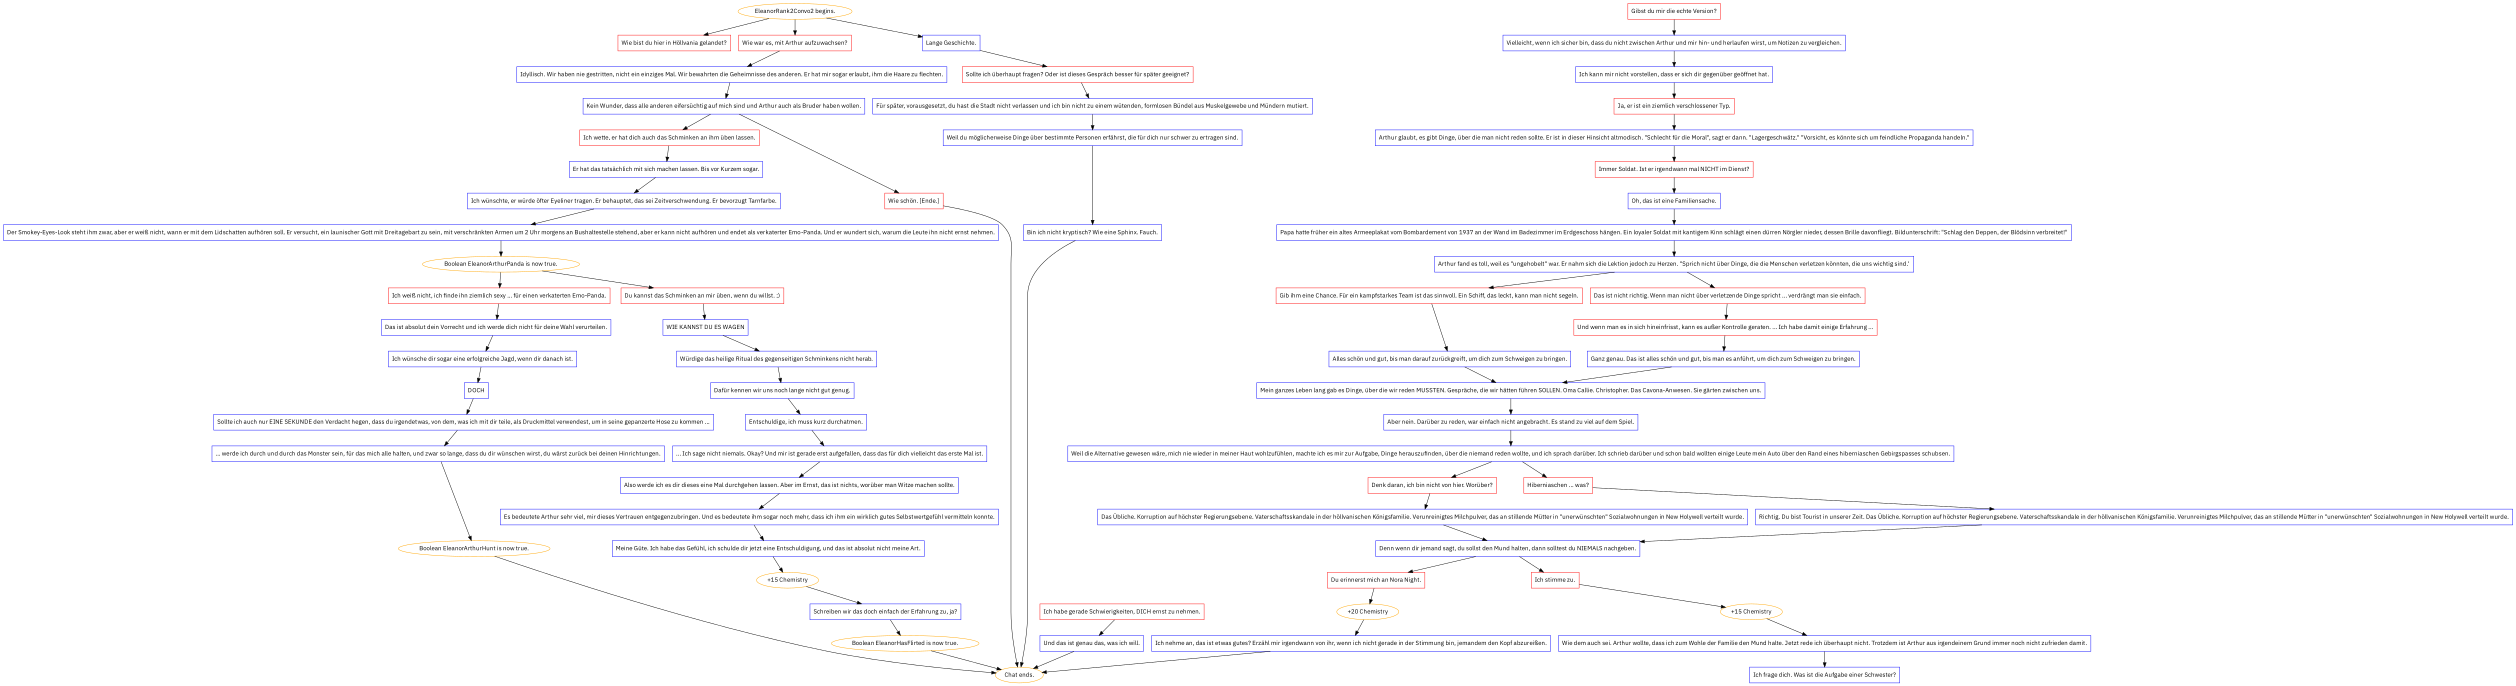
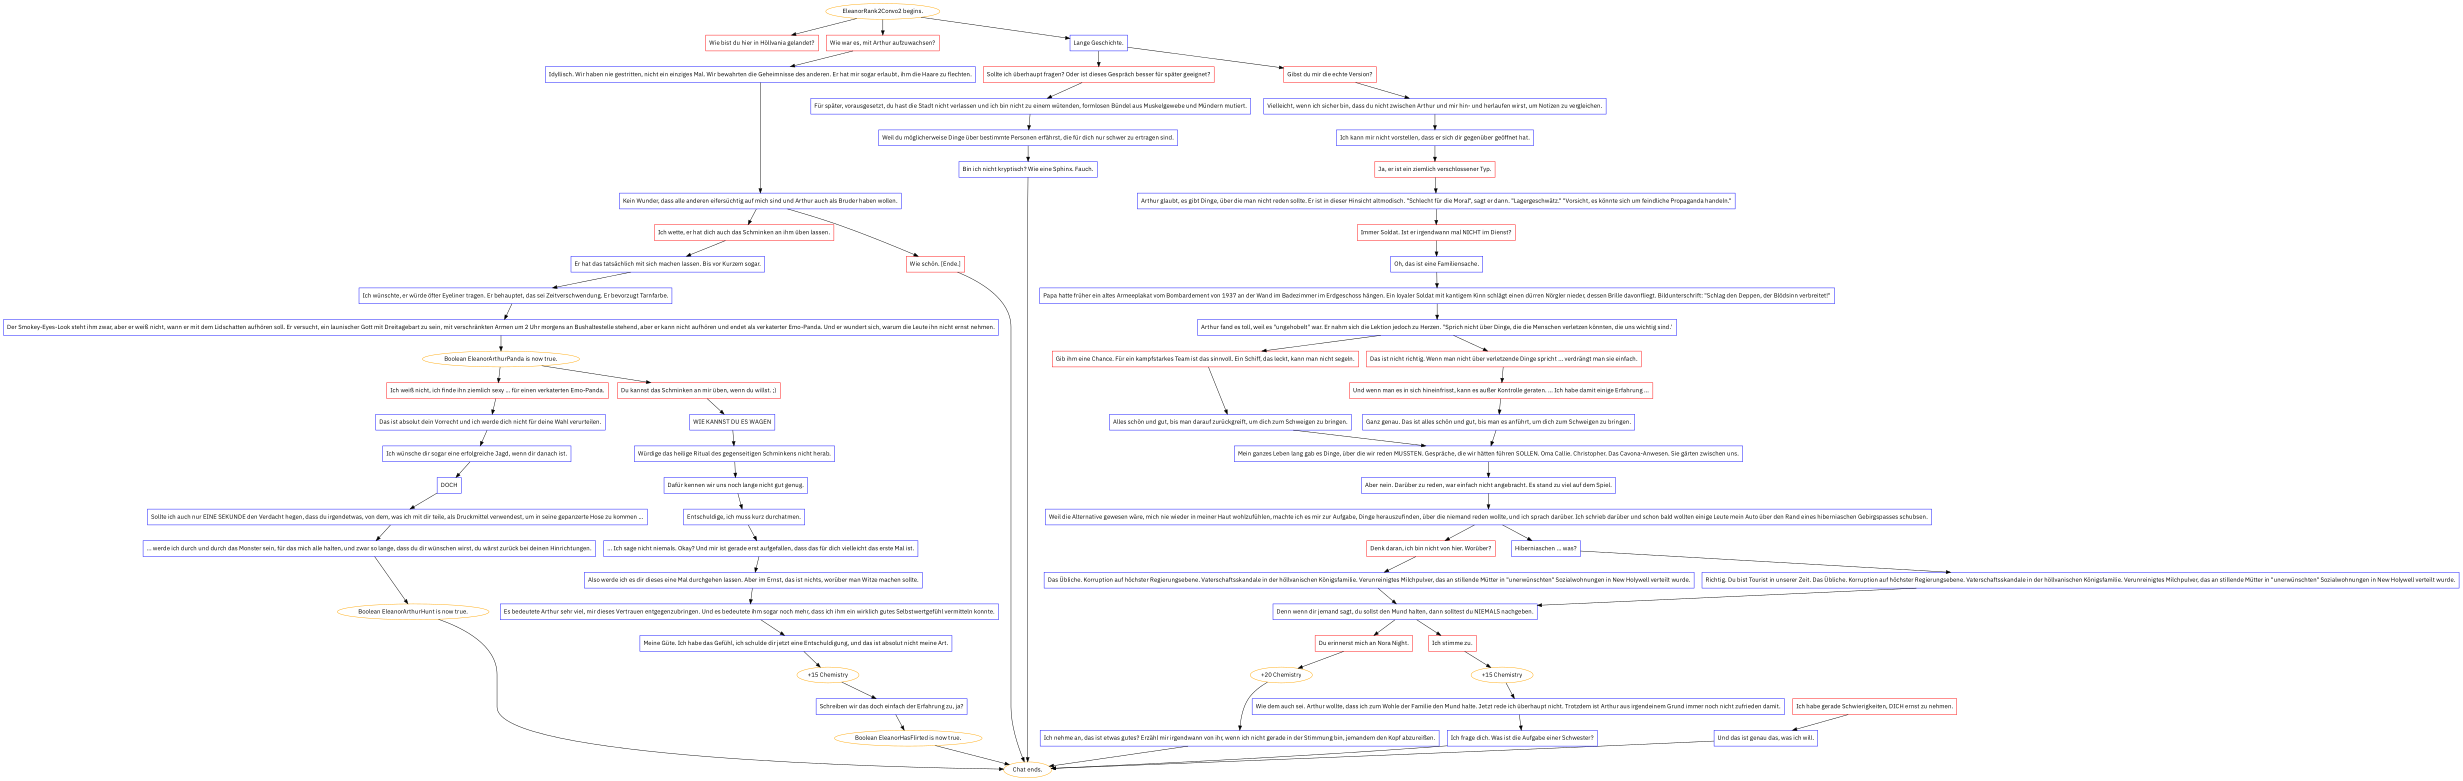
none -> (1203, 57)
(1558, 485) -> (1546, 549)
none -> (1291, 756)
